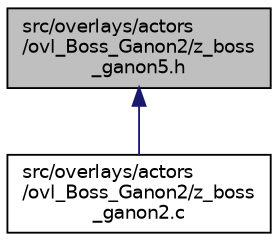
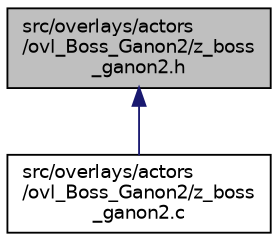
(139, 48) -> (139, 48)
